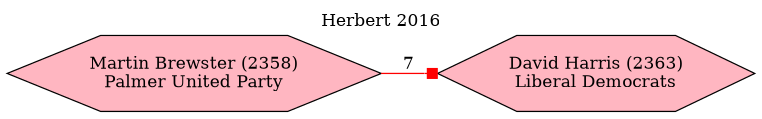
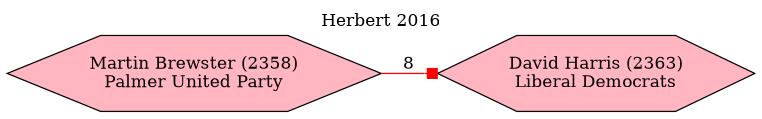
(409, 64) -> (409, 64)
